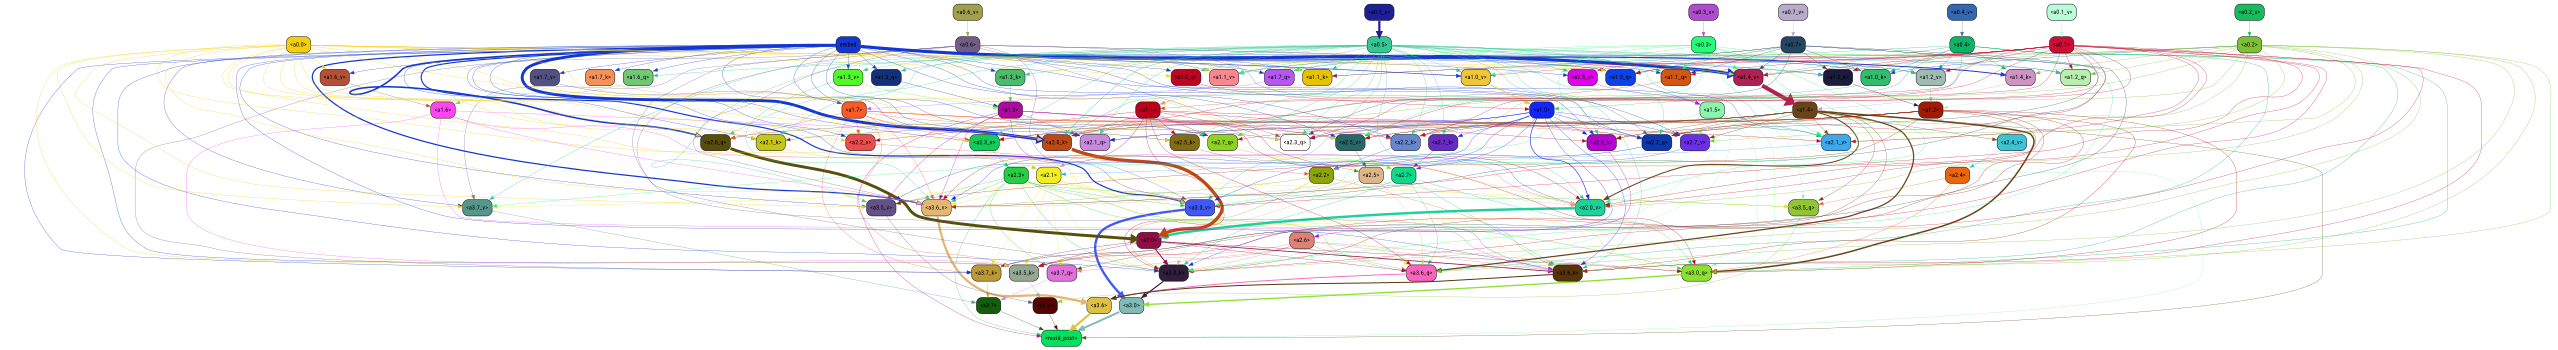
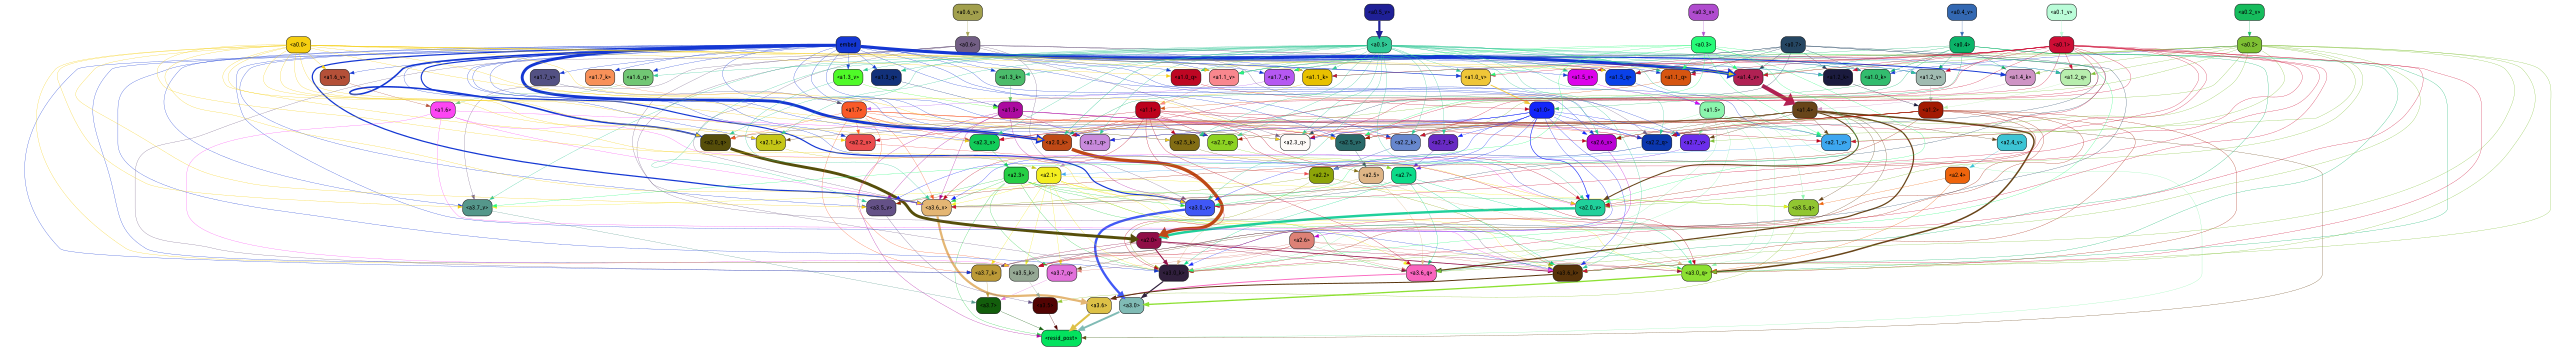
(1793, 12) -> none
(1477, 195) -> (1510, 214)
